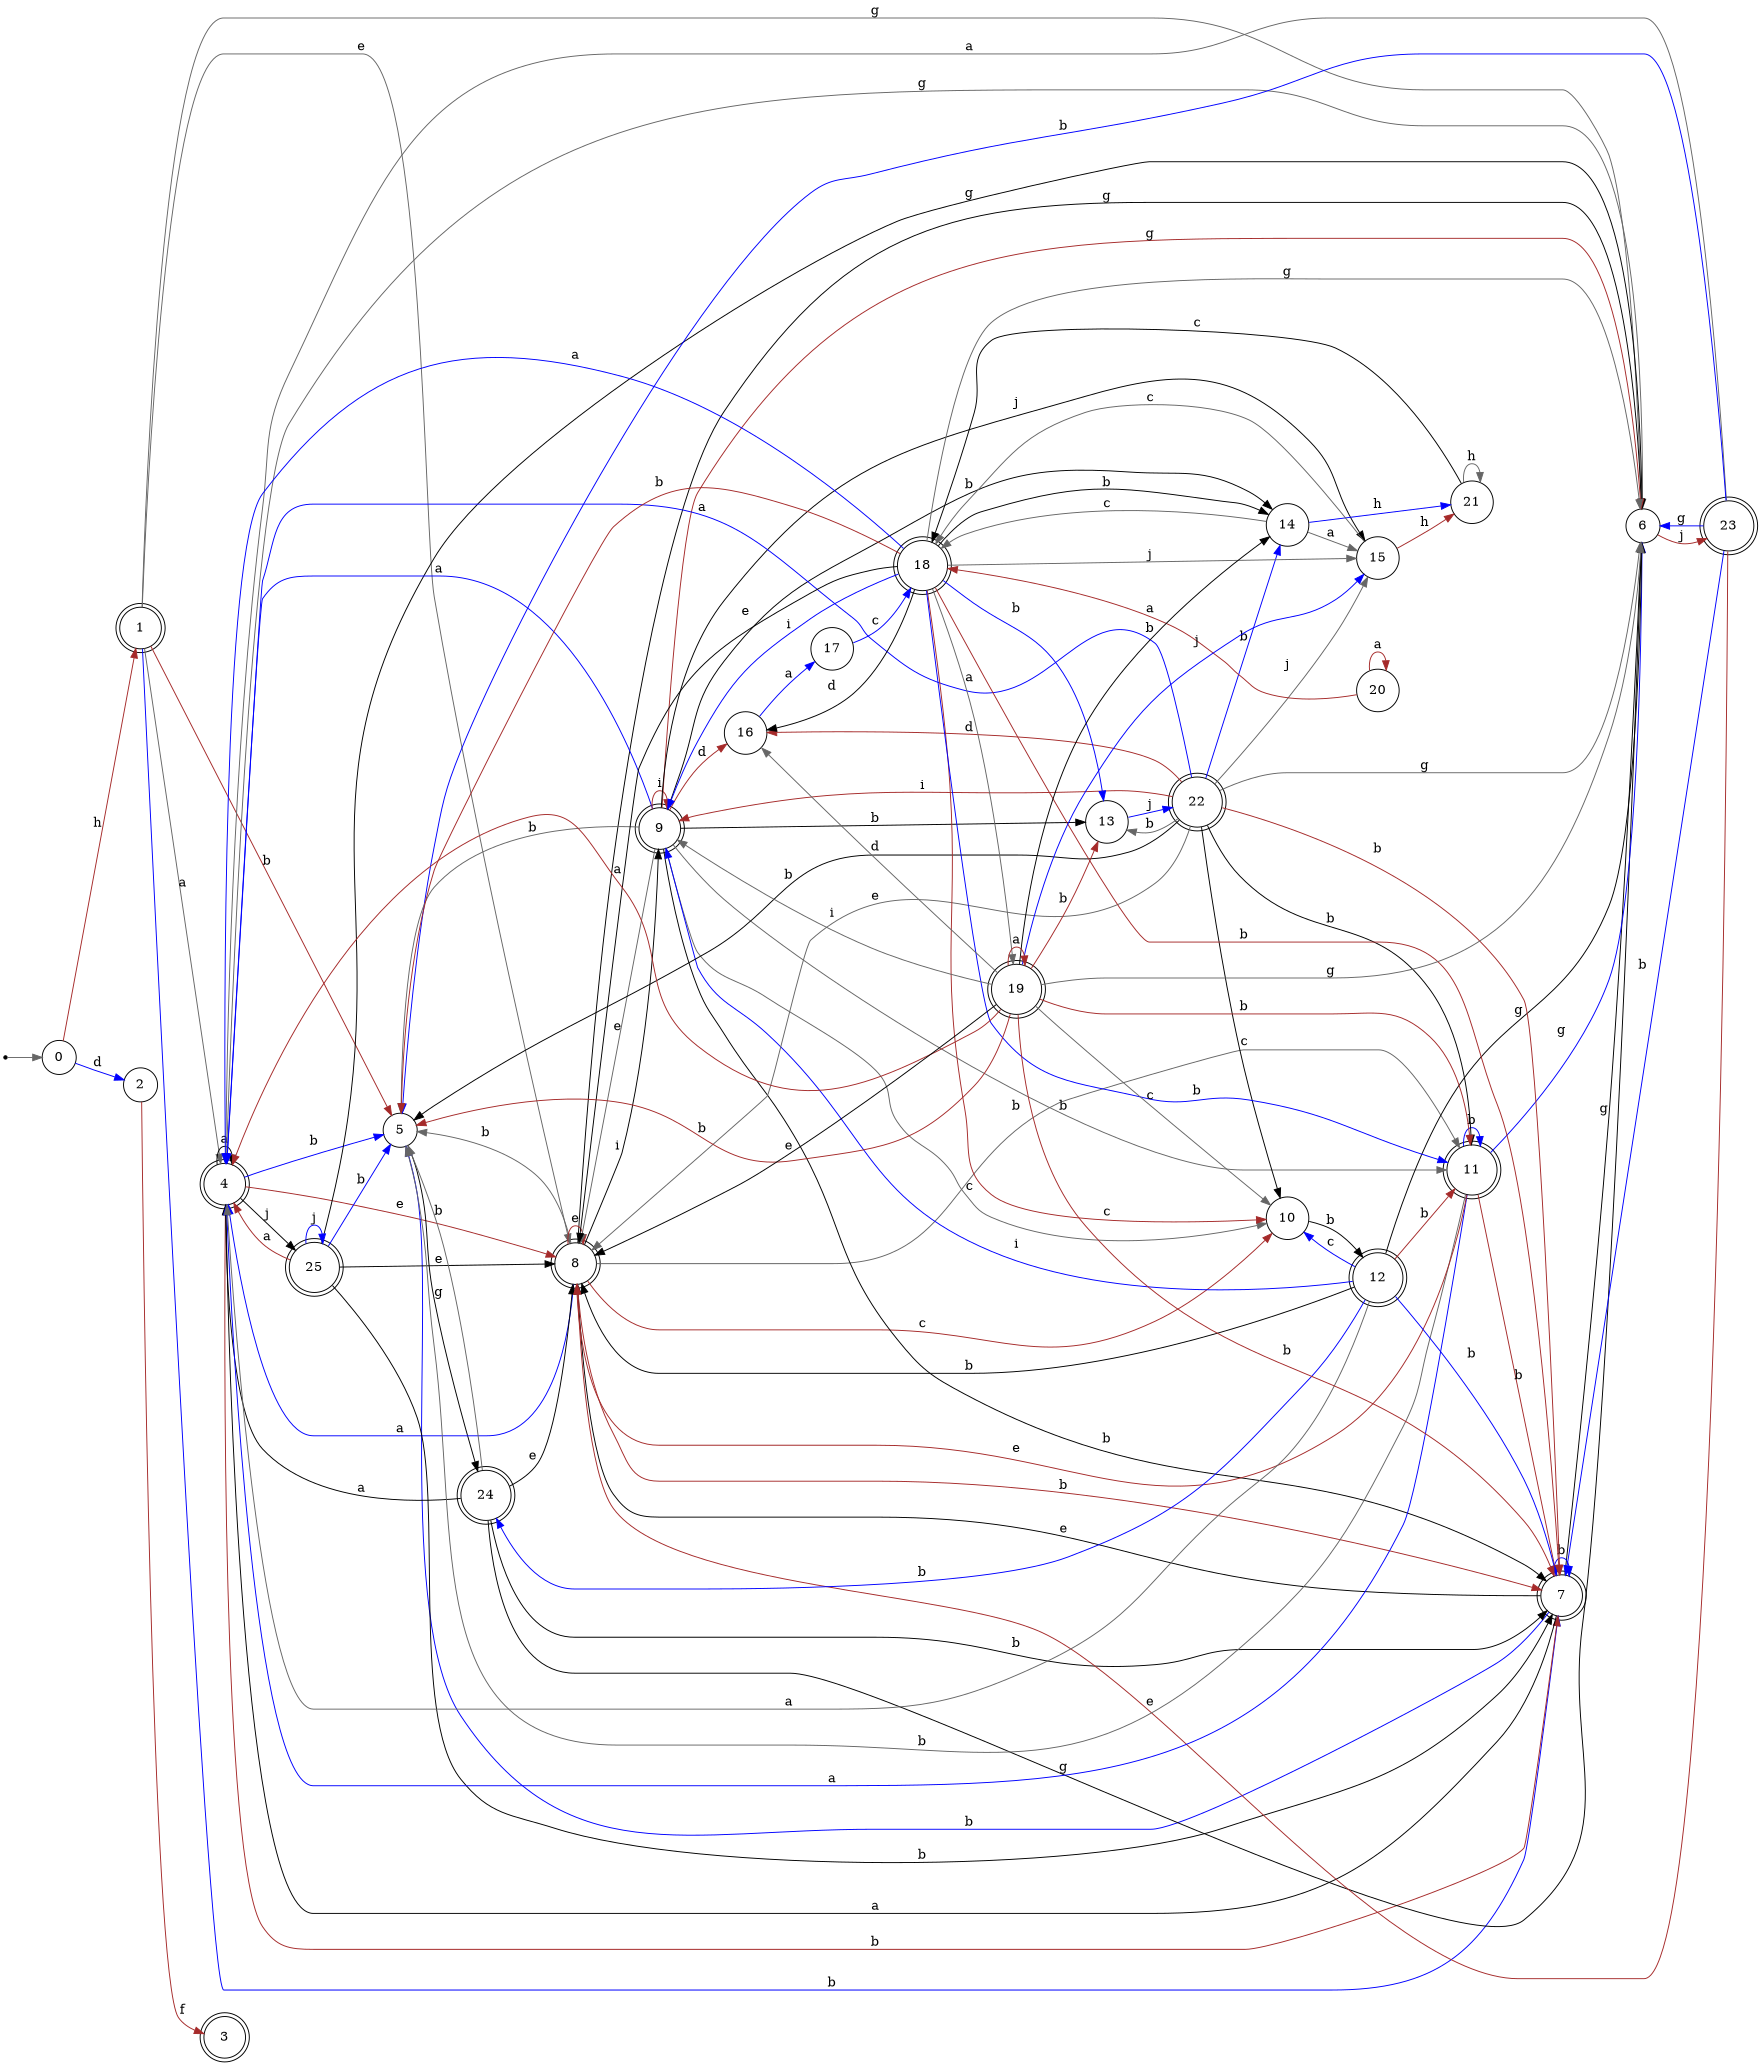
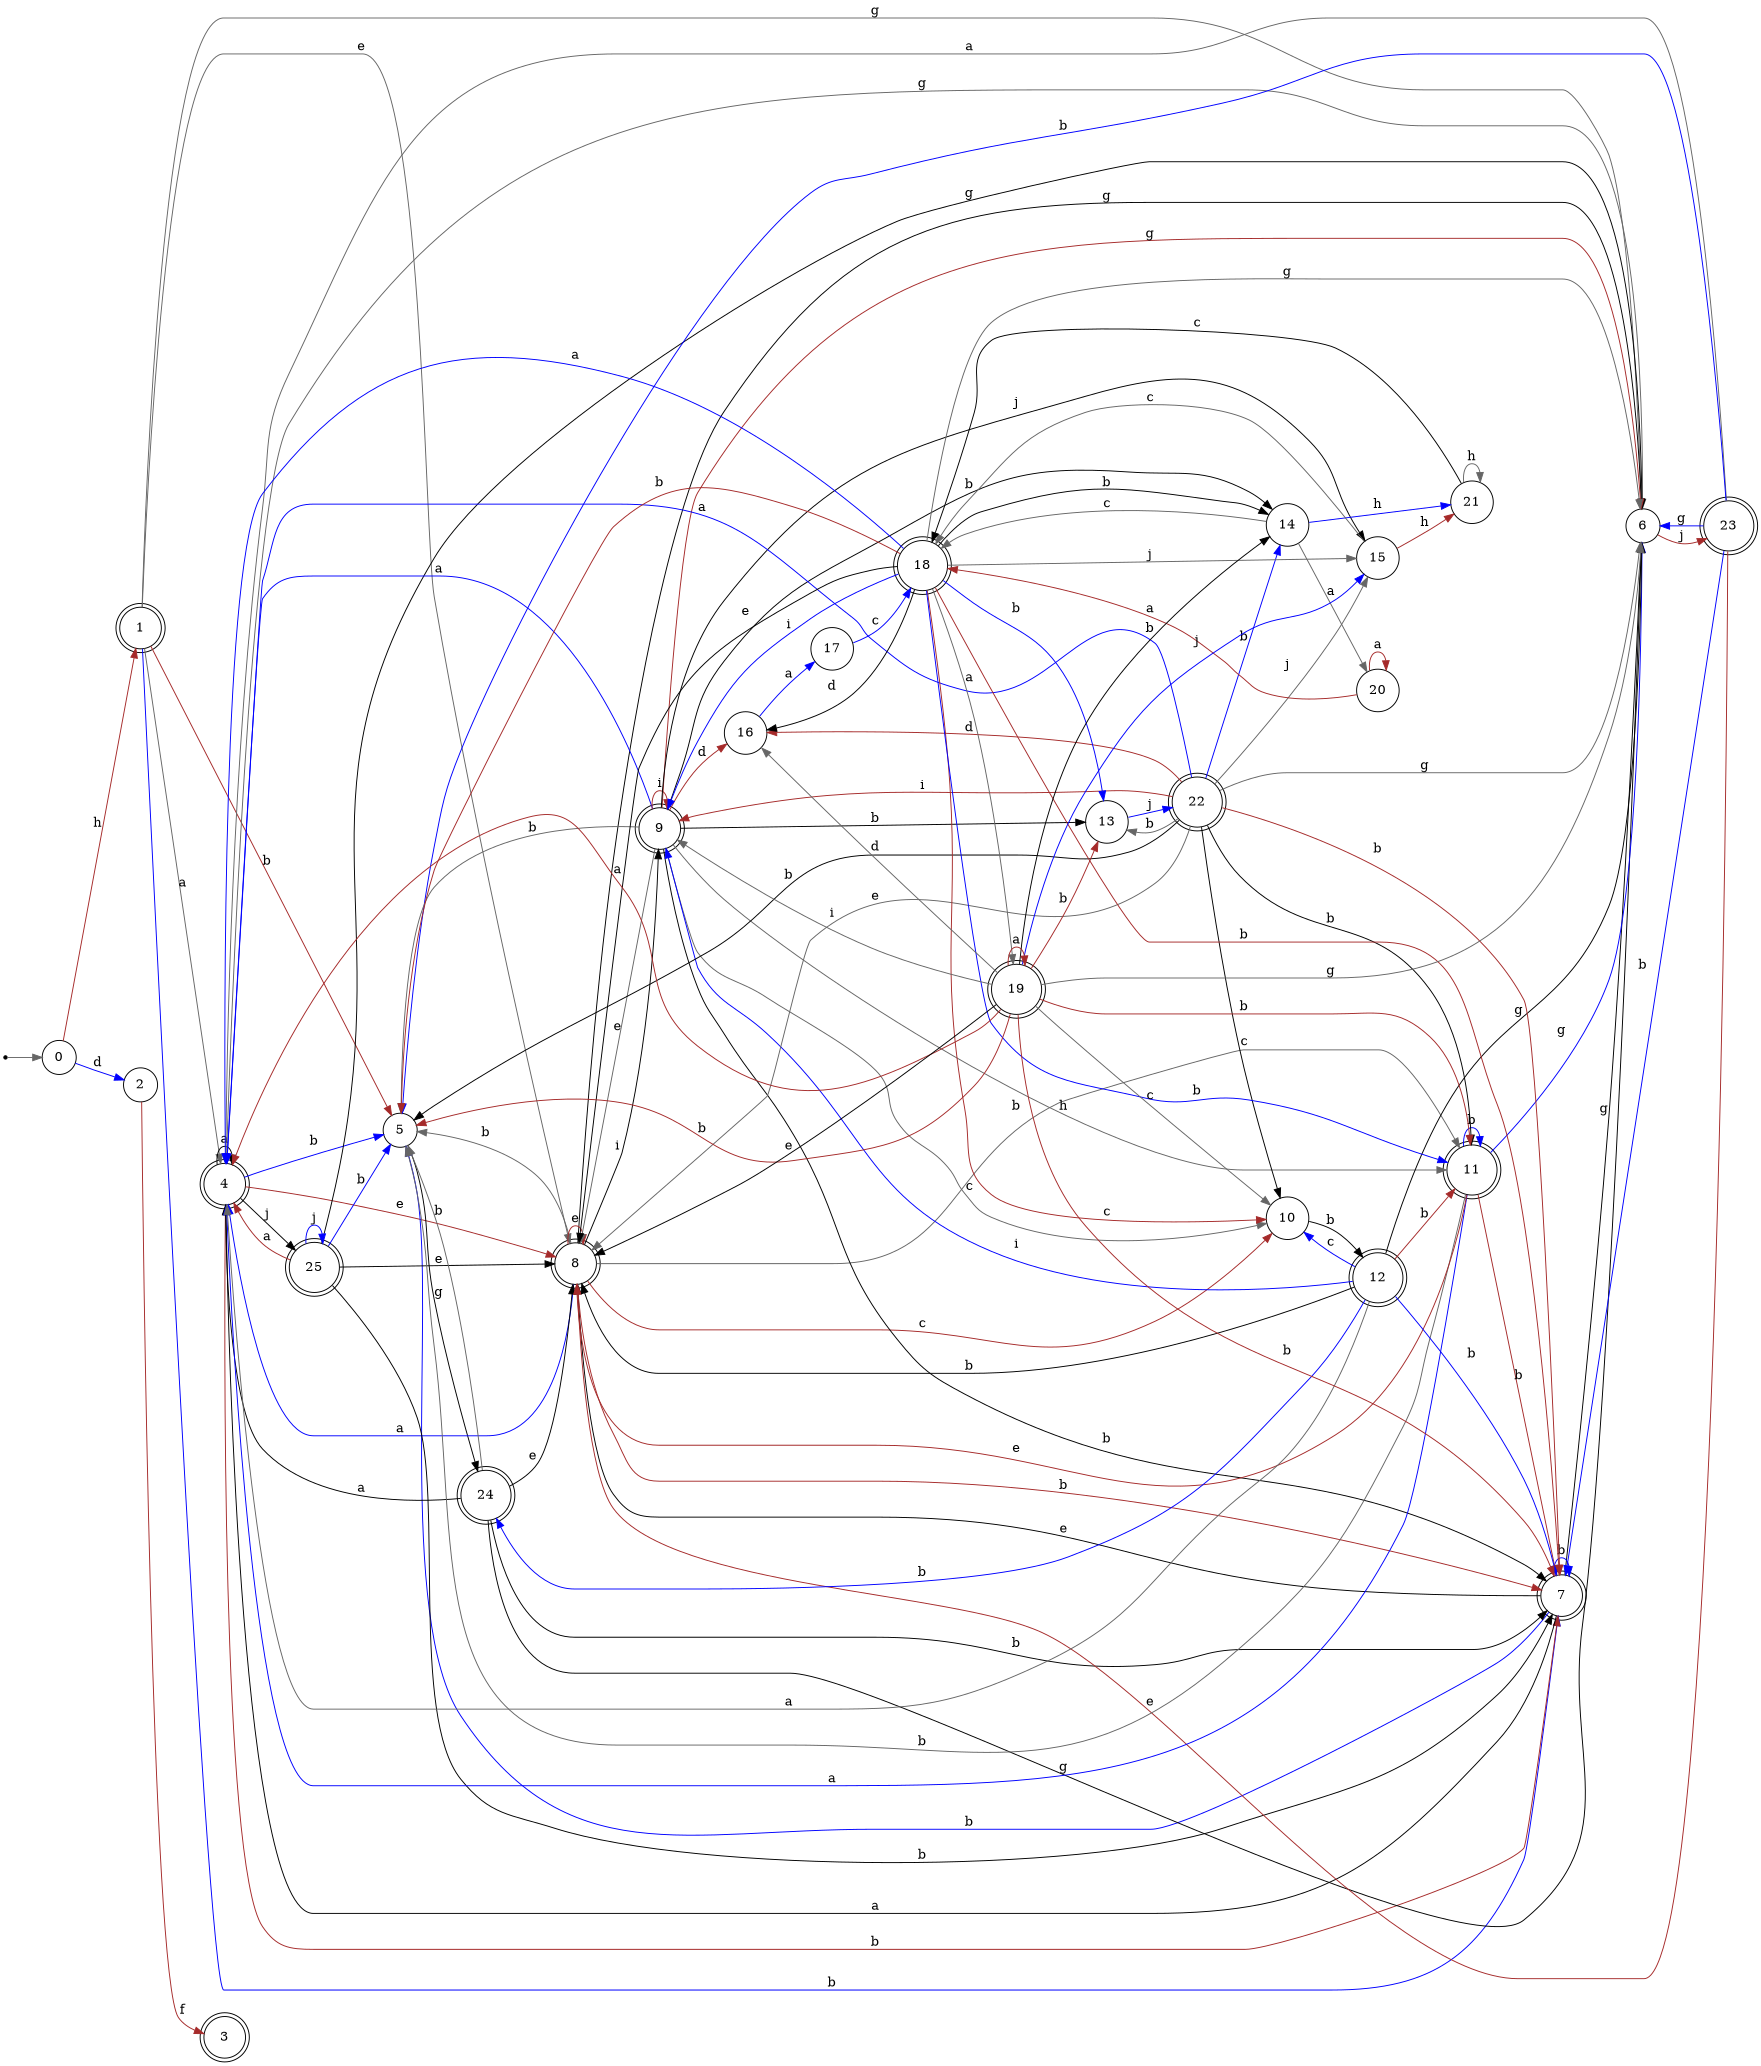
(1328, 540) -> (1327, 597)
(1064, 1106) -> (1064, 1106)
